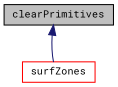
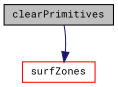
(52, 49) -> (66, 38)
